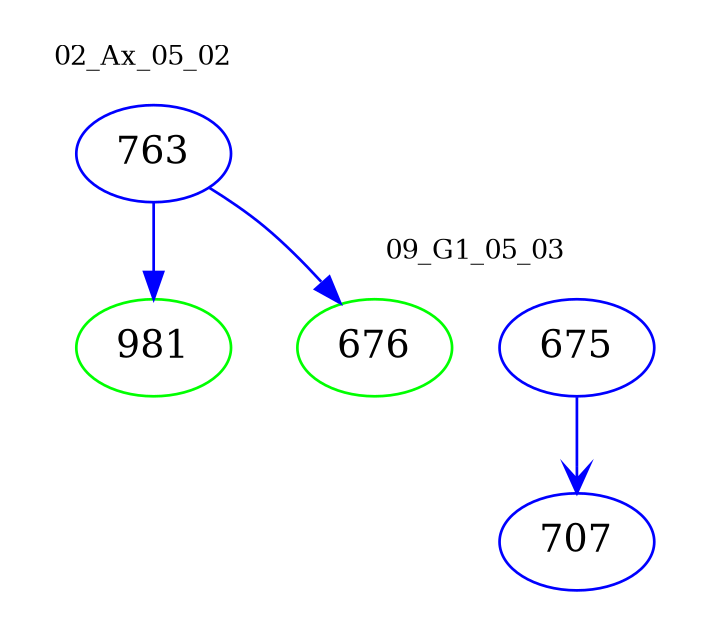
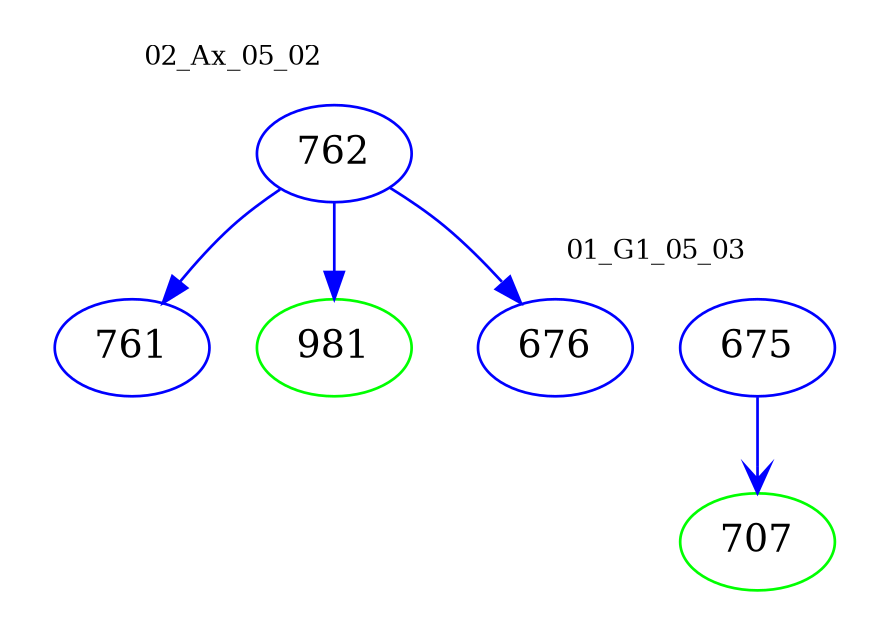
(154, 154) -> (334, 154)
(476, 252) -> (656, 252)
none -> (132, 348)
(375, 348) -> (555, 348)
(577, 542) -> (758, 542)
